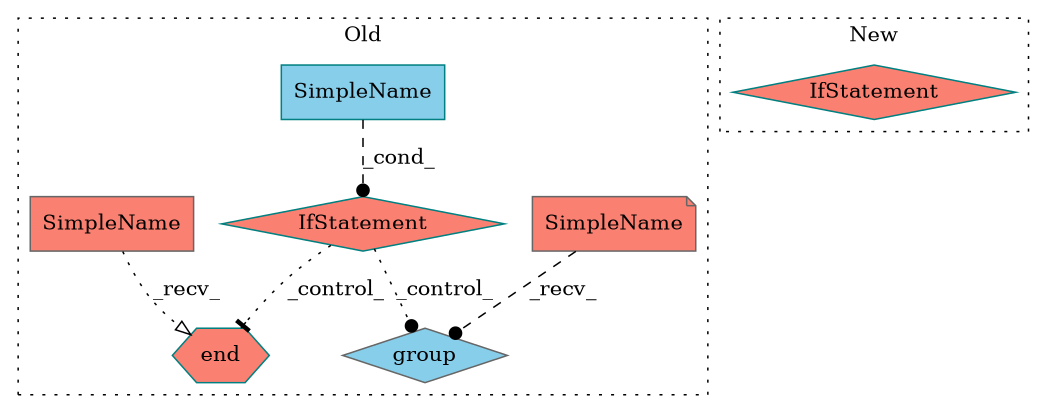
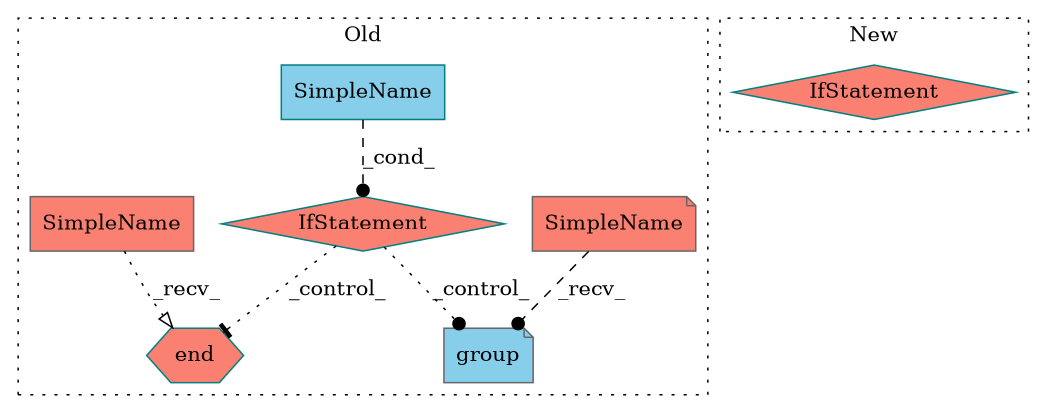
(425, 355) -> (489, 355)
